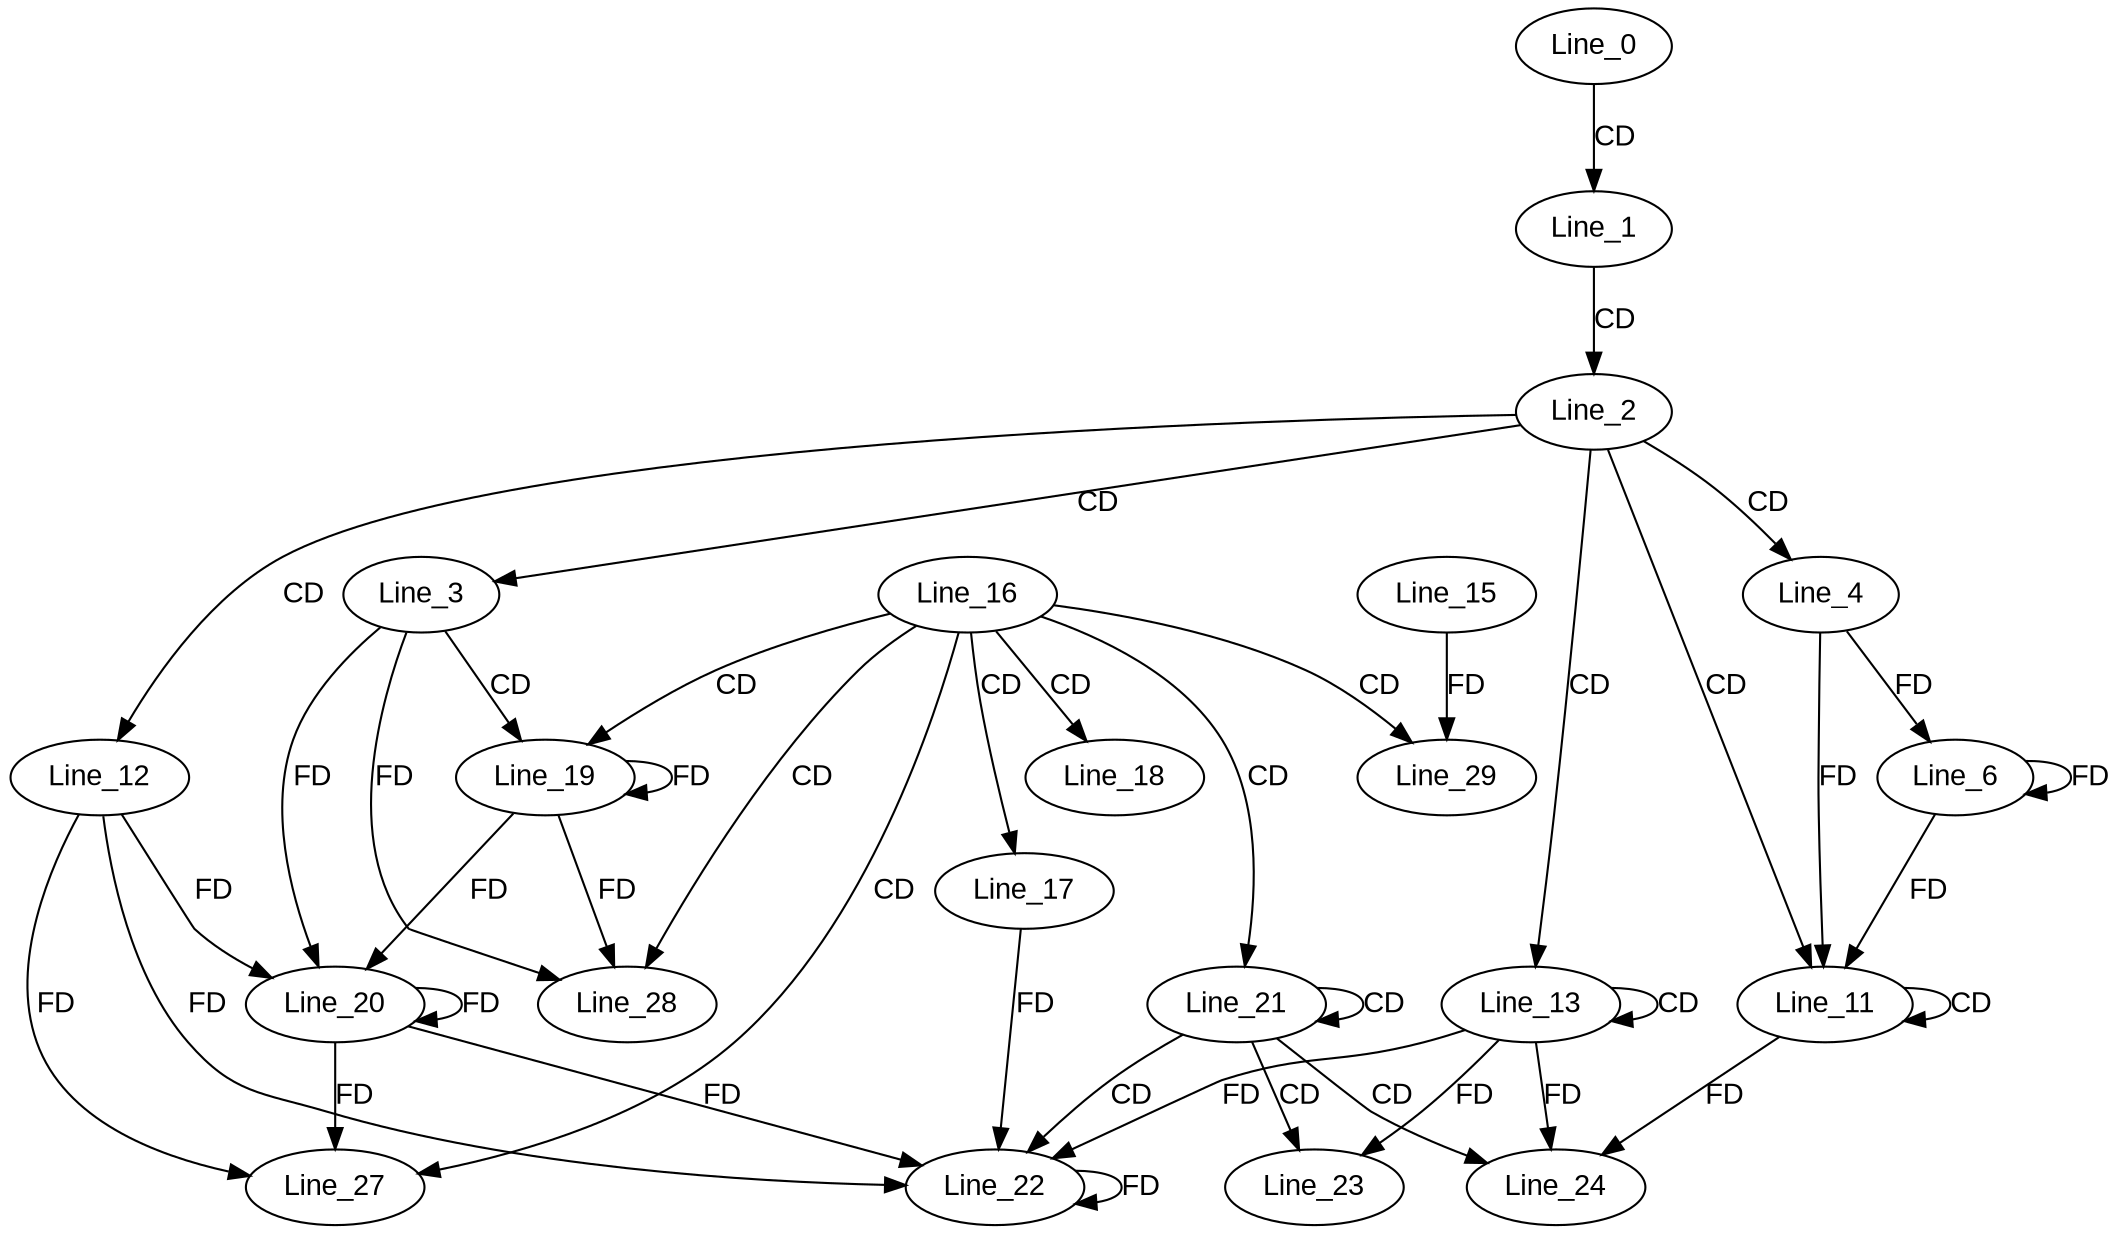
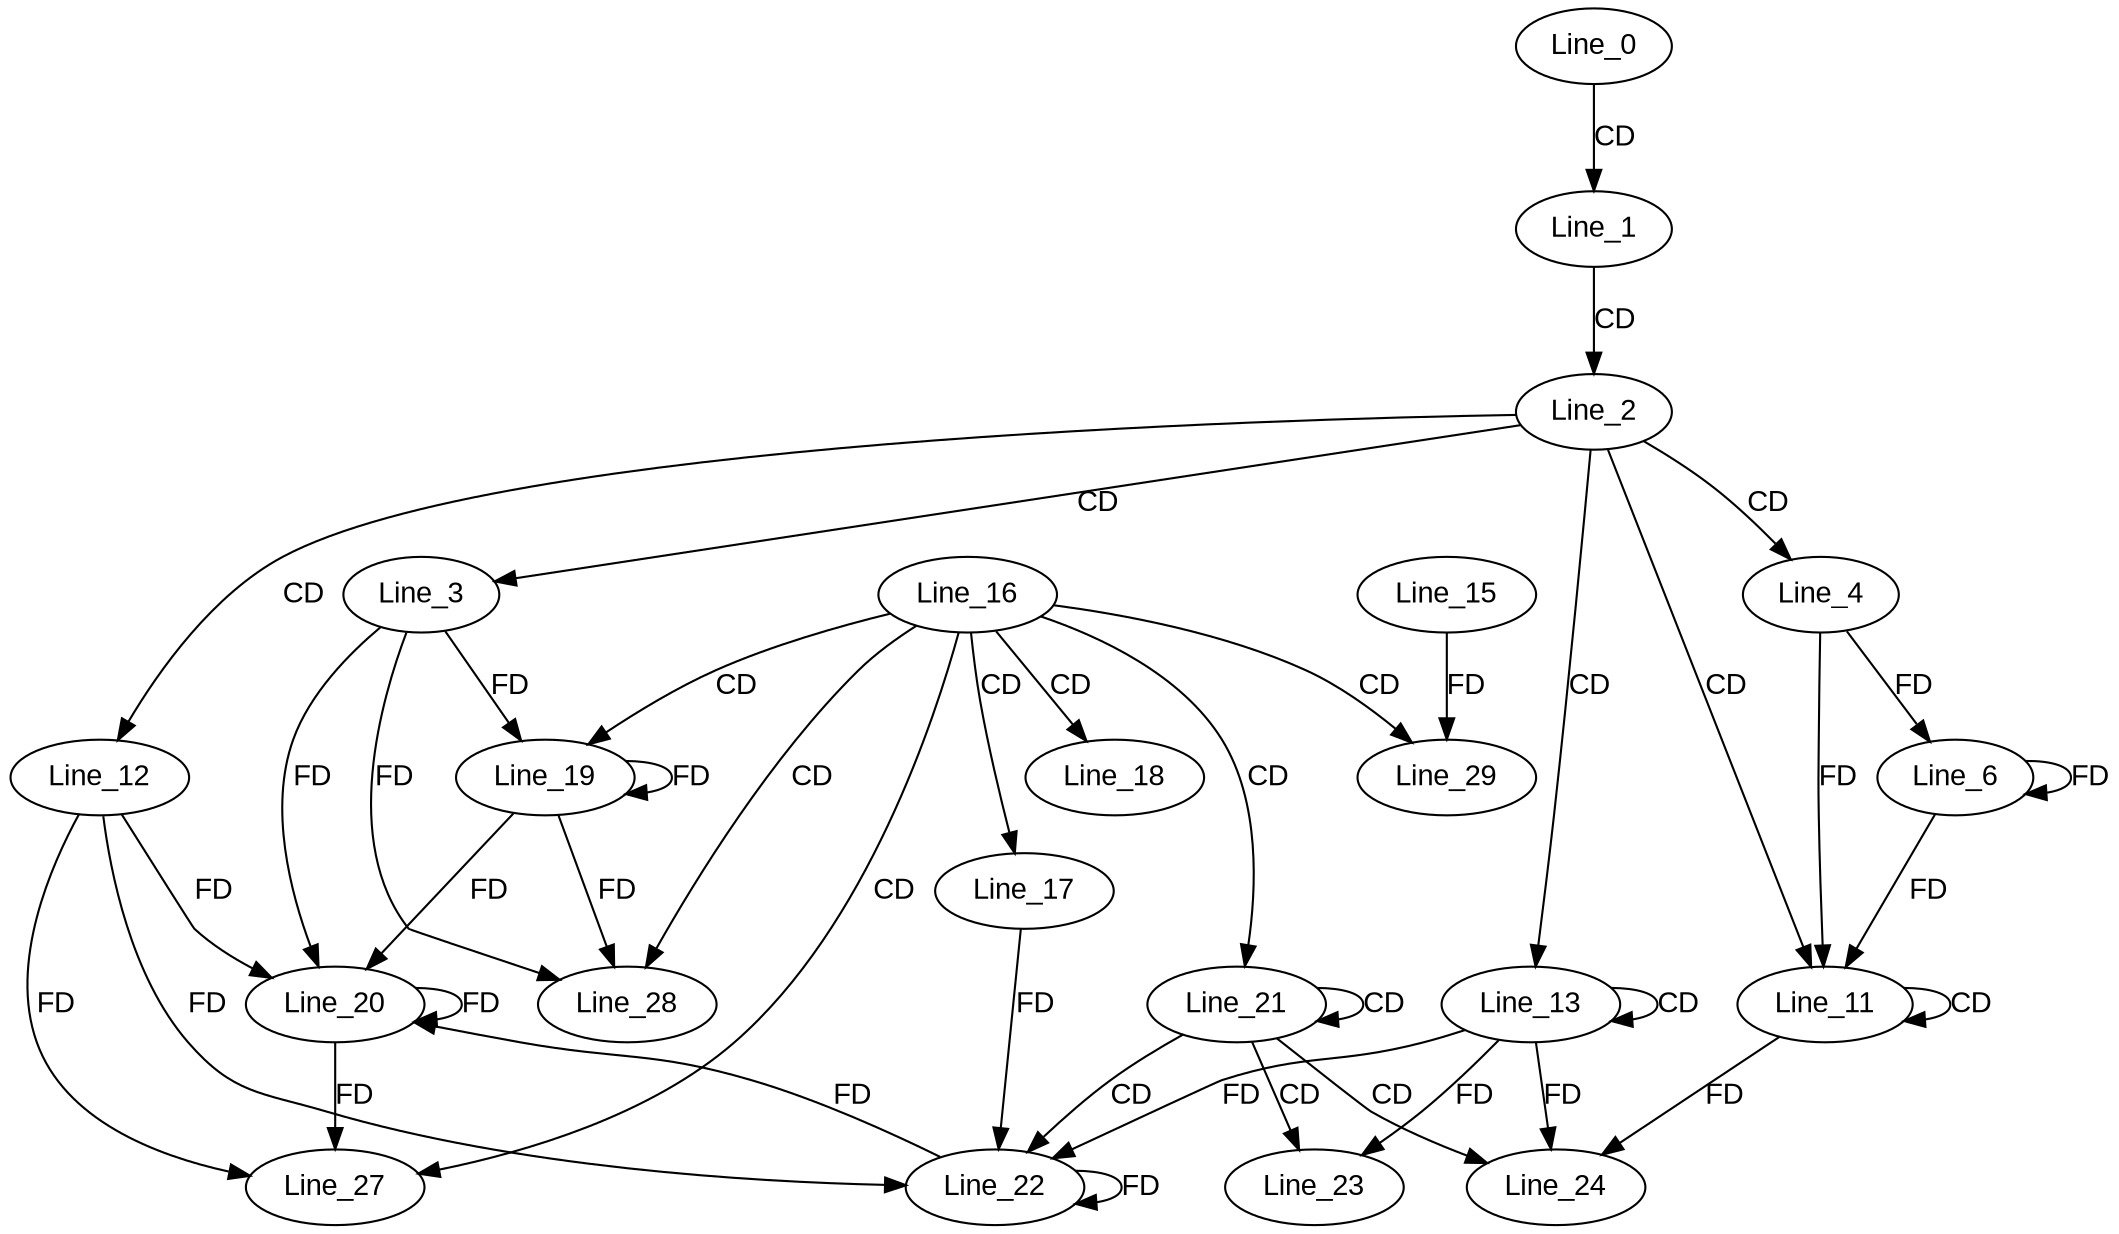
(511, 686) -> (511, 686)
(630, 1086) -> (682, 1064)
